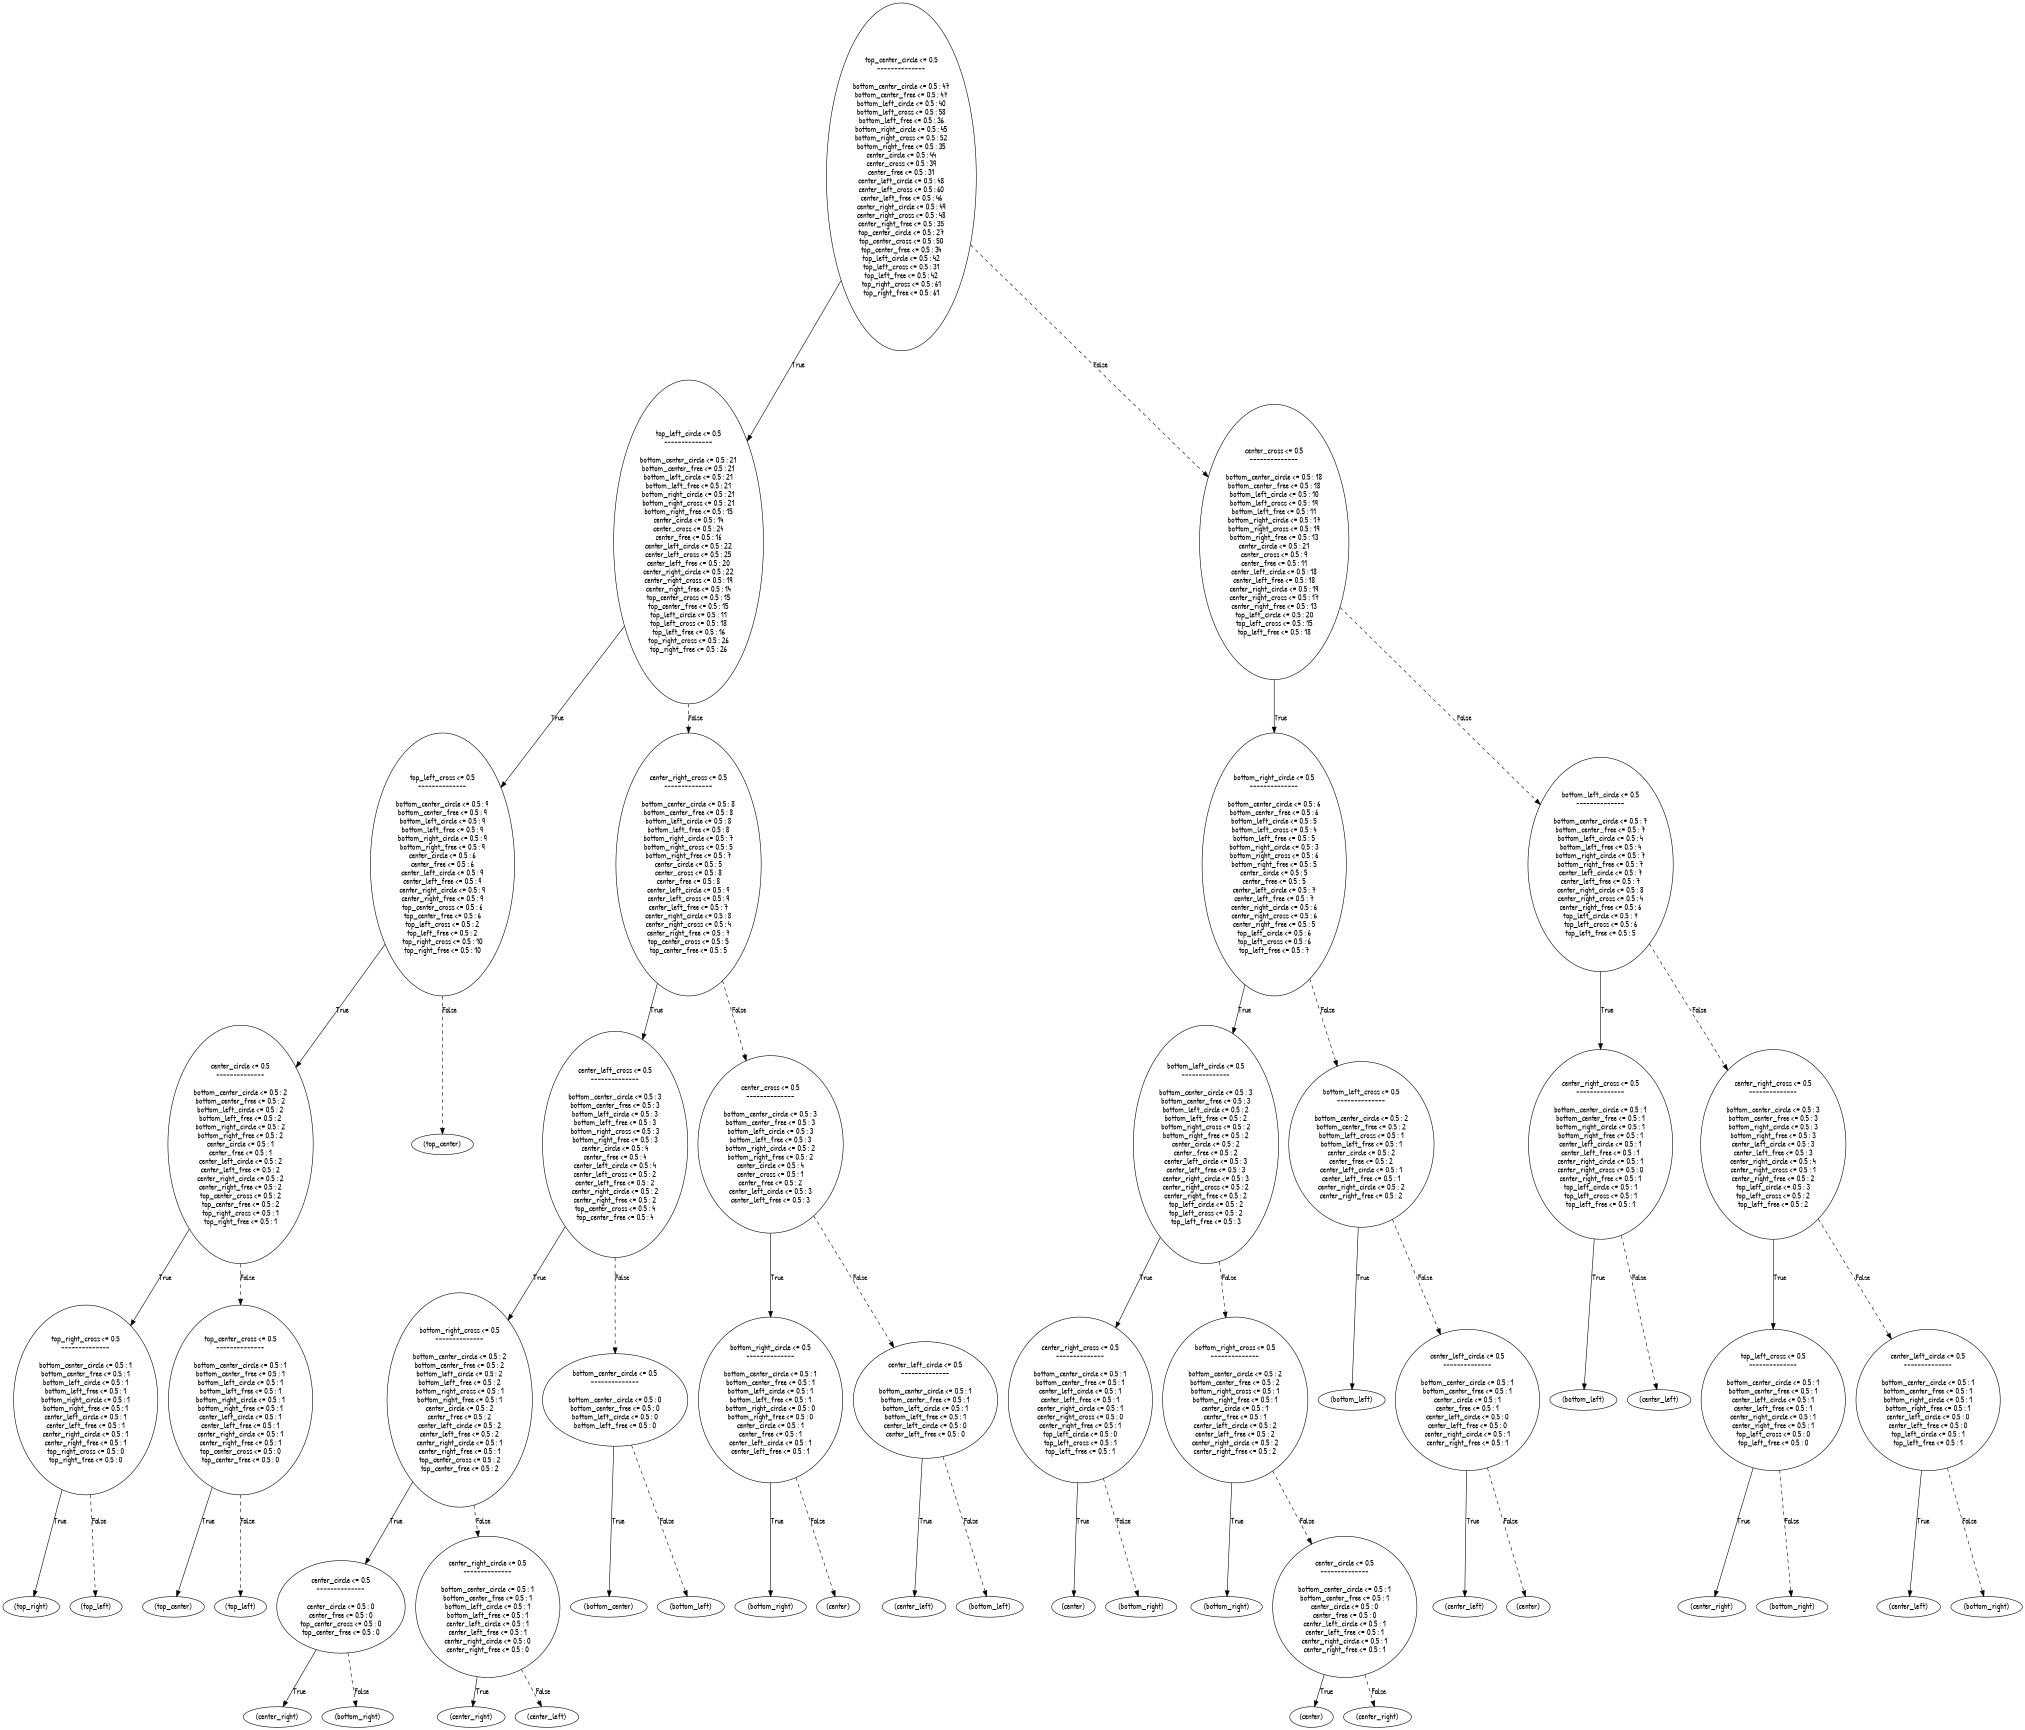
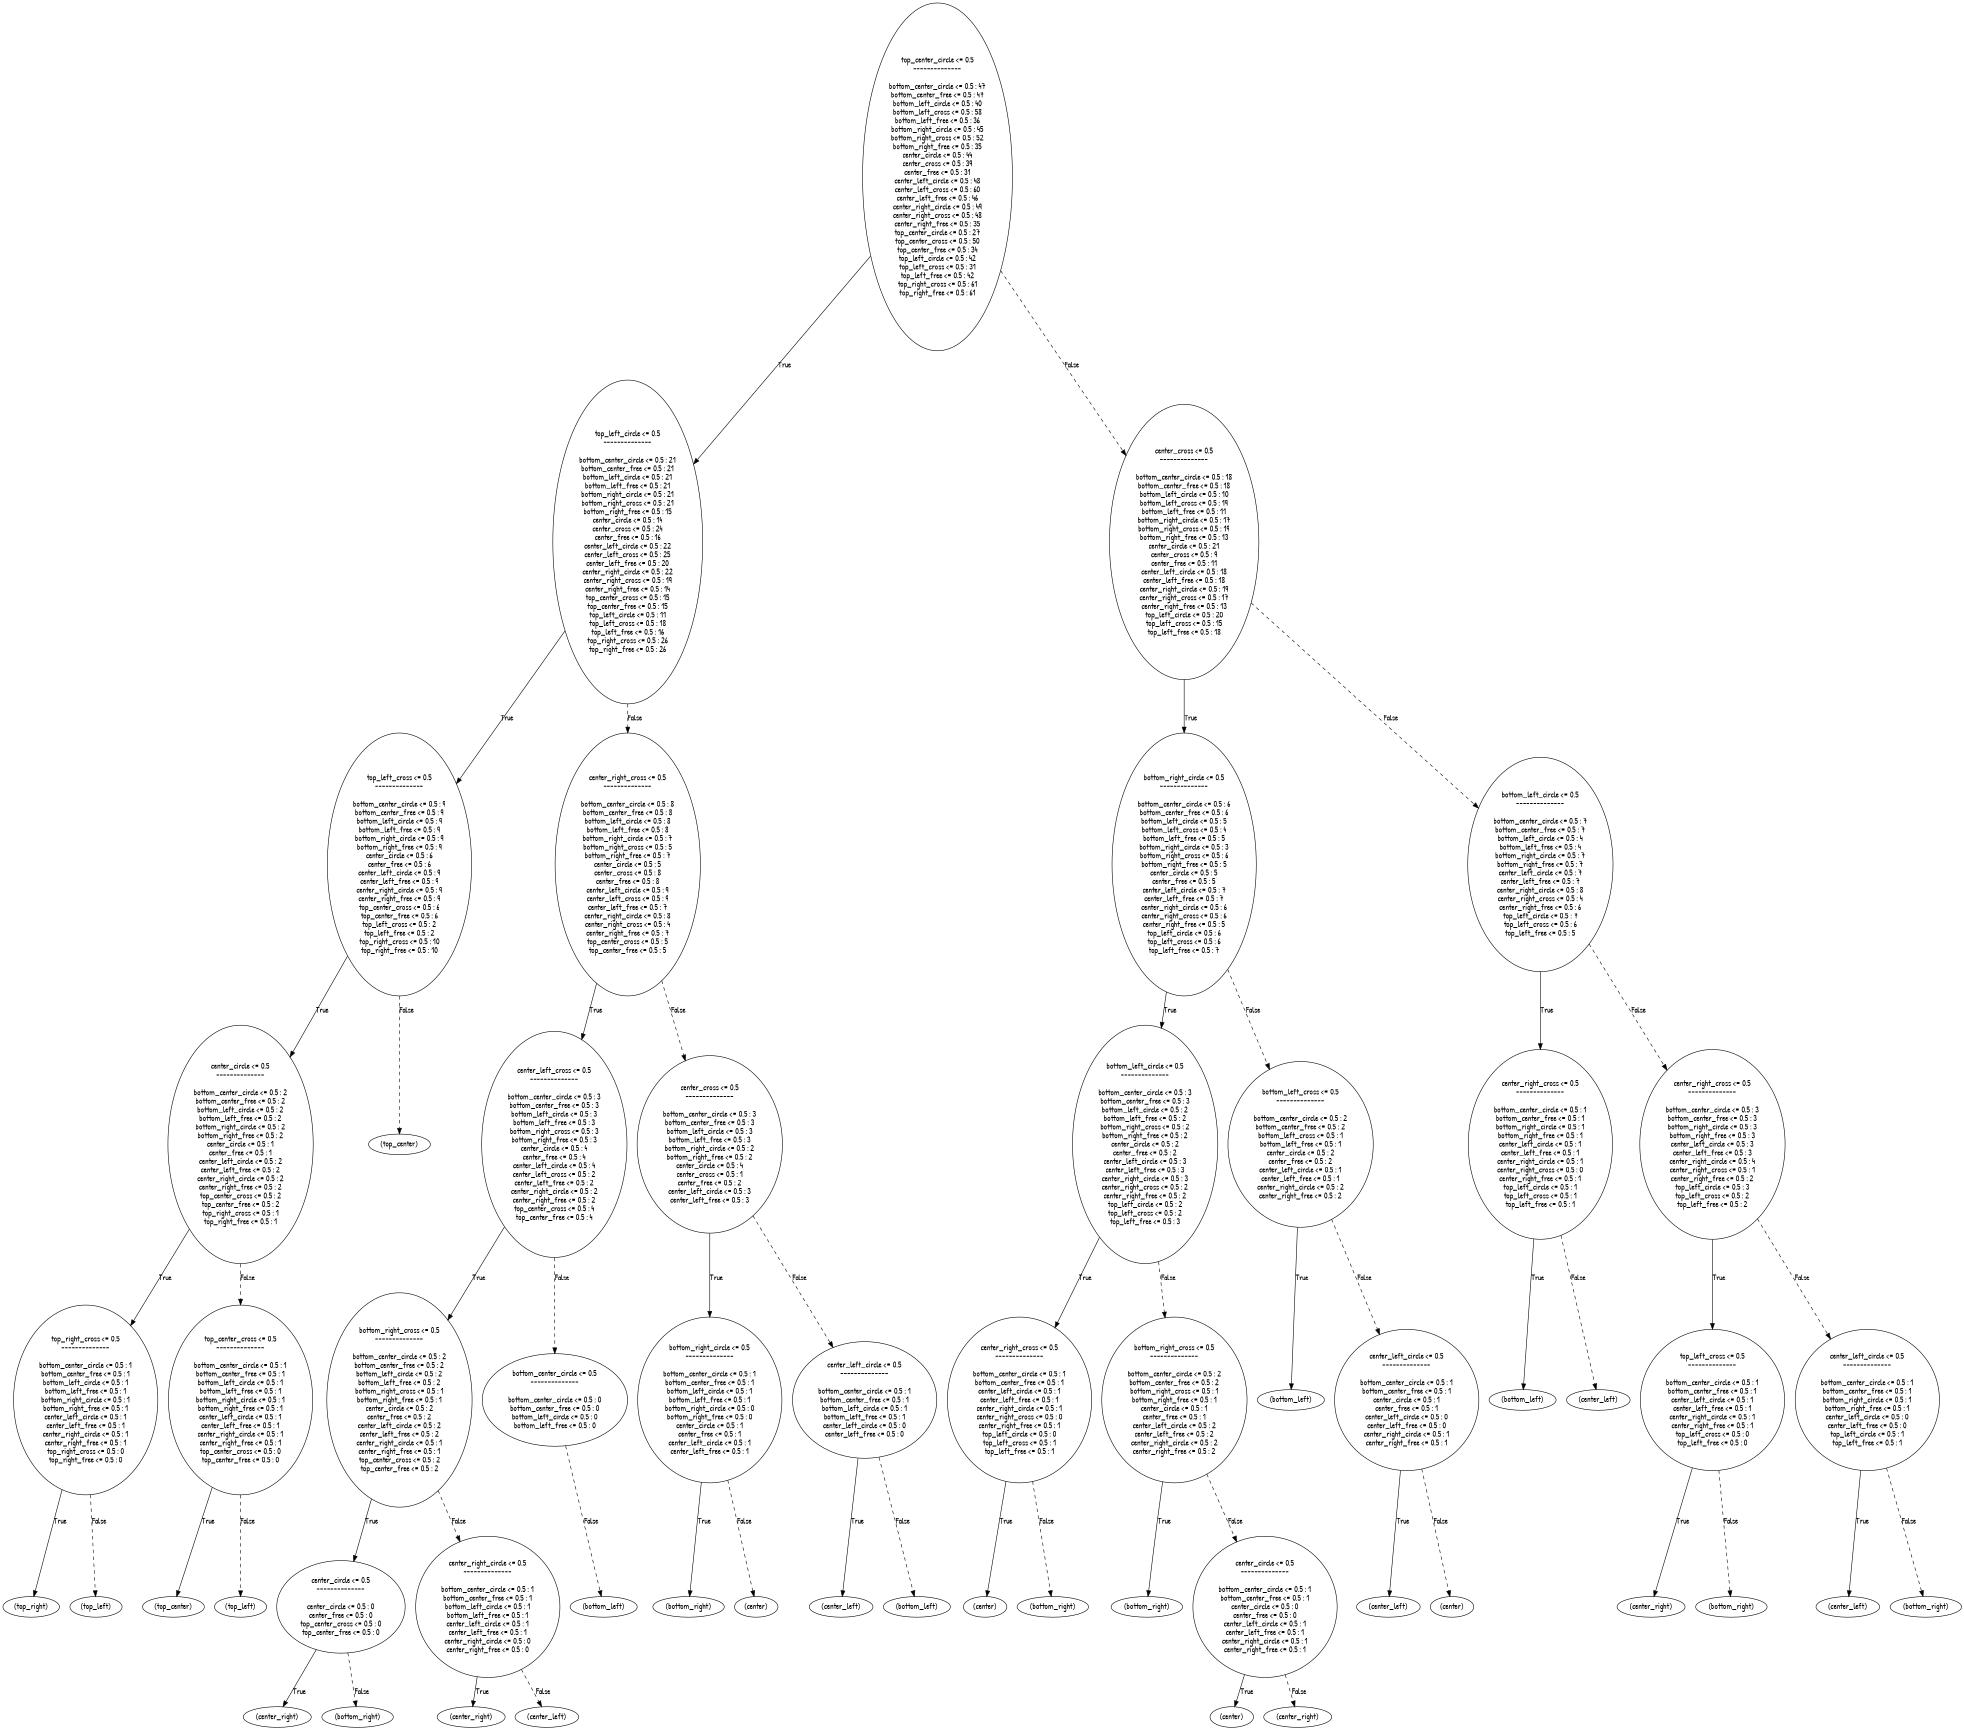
(609, 1607) -> none
